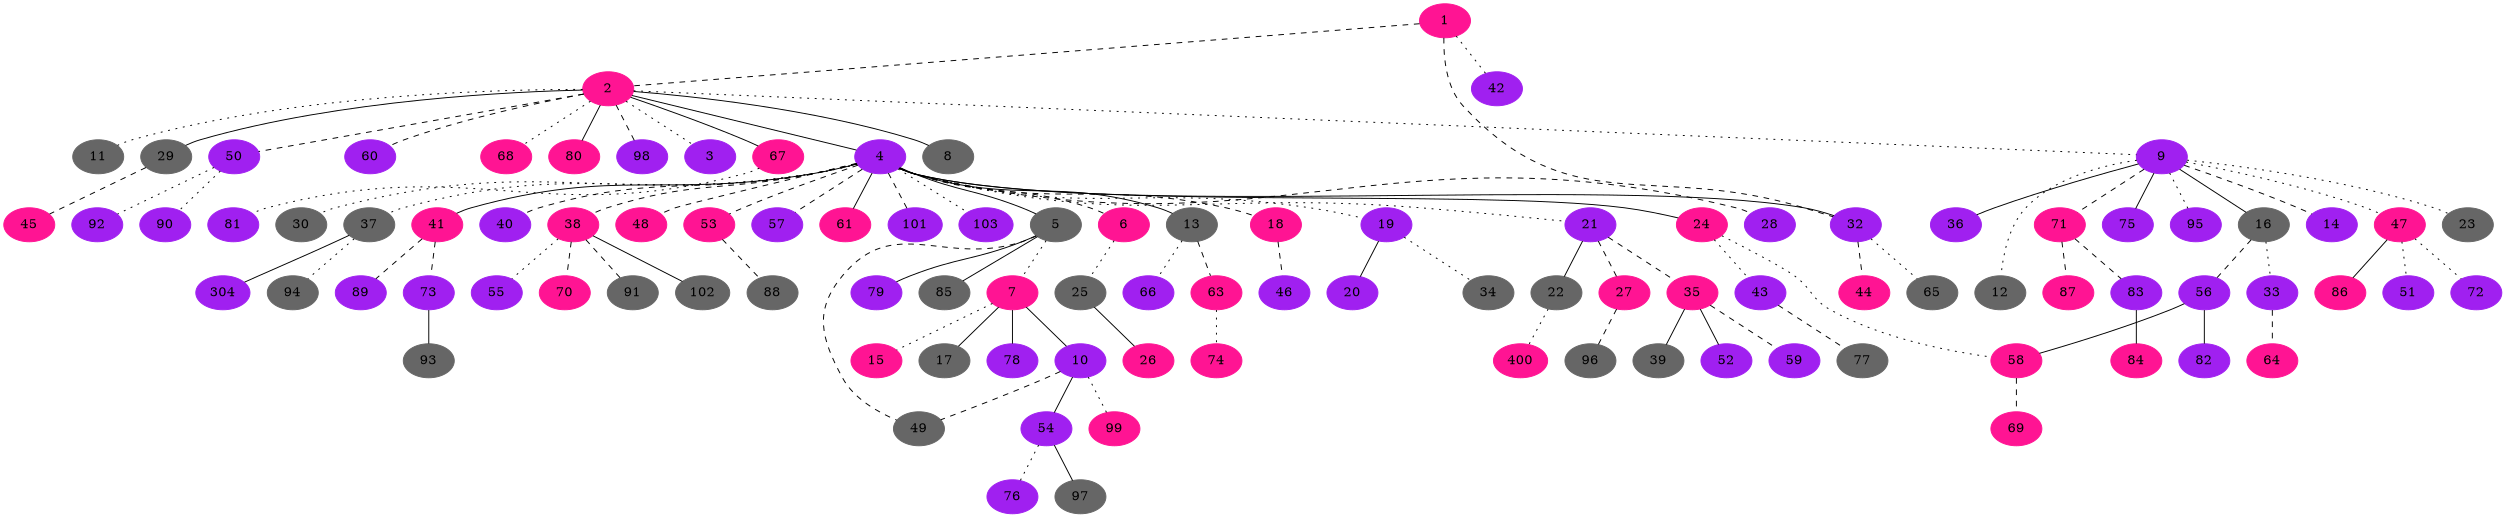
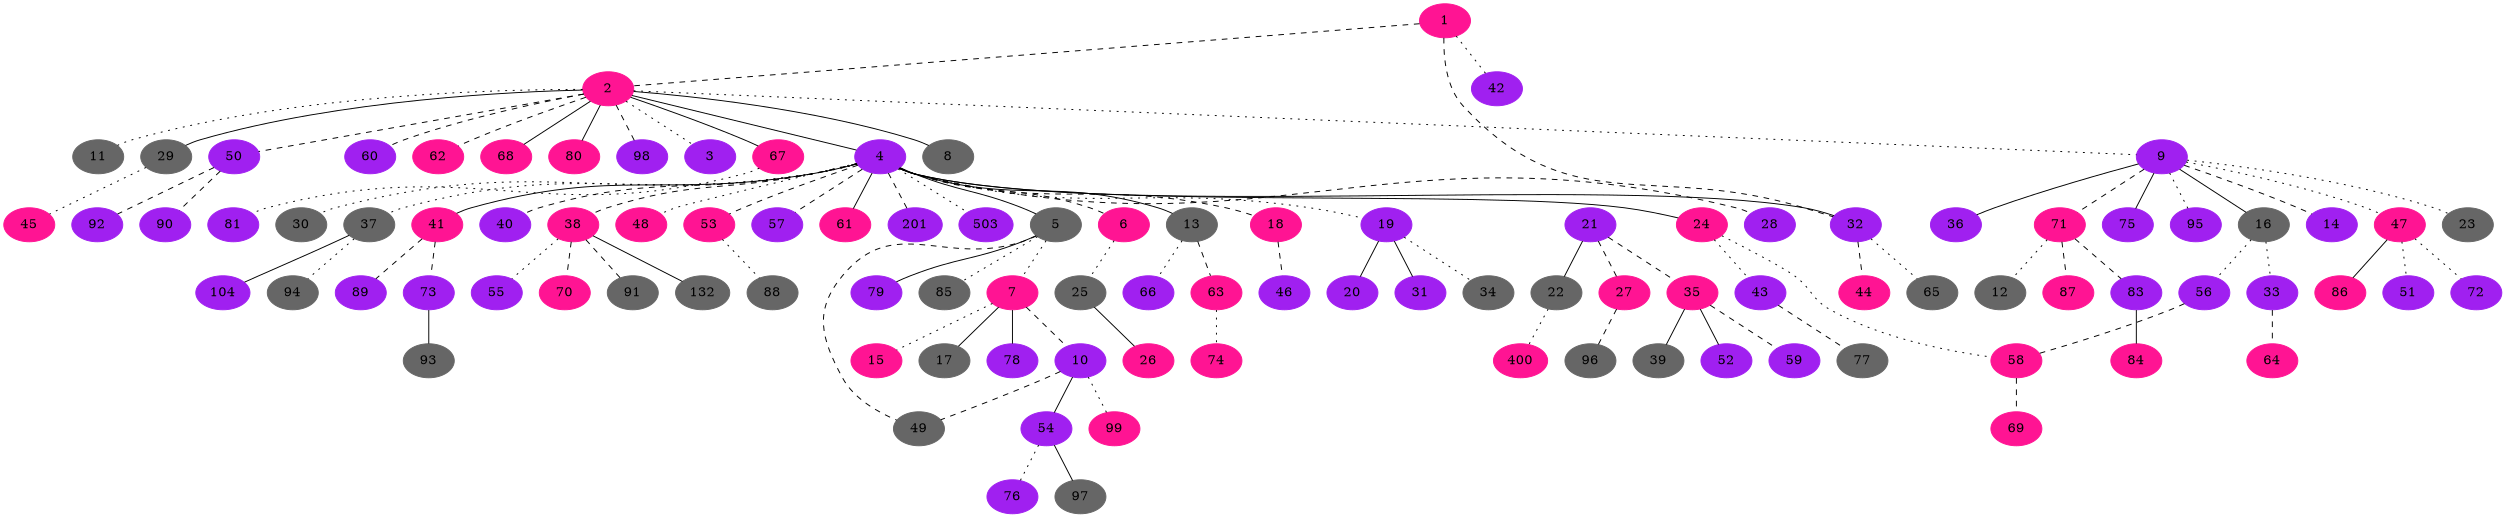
(557, 123) -> (557, 123)
none -> (438, 157)
(748, 189) -> (748, 189)
(98, 191) -> (98, 191)
(166, 191) -> (166, 191)
(200, 191) -> (200, 191)
(2033, 201) -> (2030, 259)
(1365, 205) -> none
(915, 225) -> (915, 225)
(986, 225) -> (986, 225)
(741, 259) -> (741, 259)
(1000, 259) -> (1000, 259)
(2234, 259) -> (2234, 259)
(223, 293) -> (223, 293)
(703, 293) -> (703, 293)
none -> (1420, 293)
(1046, 327) -> (1046, 327)
(2113, 331) -> (2113, 331)
(2204, 361) -> none
